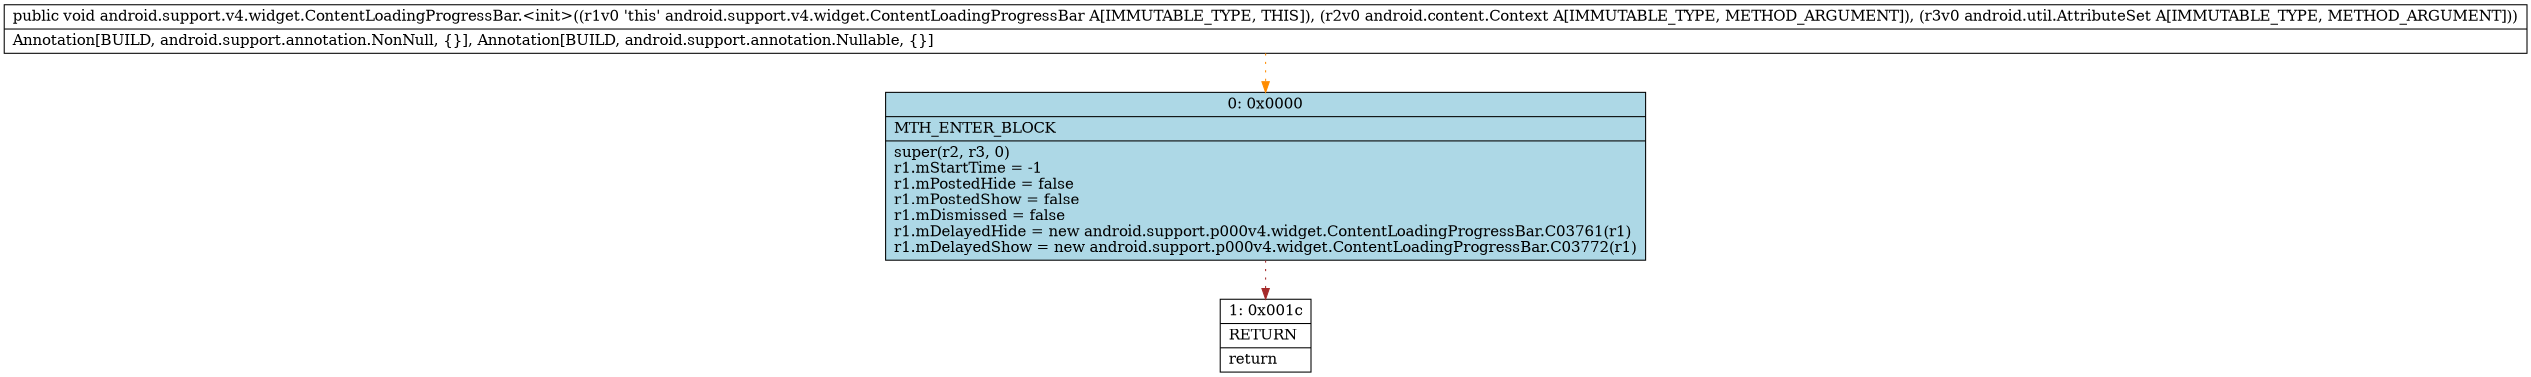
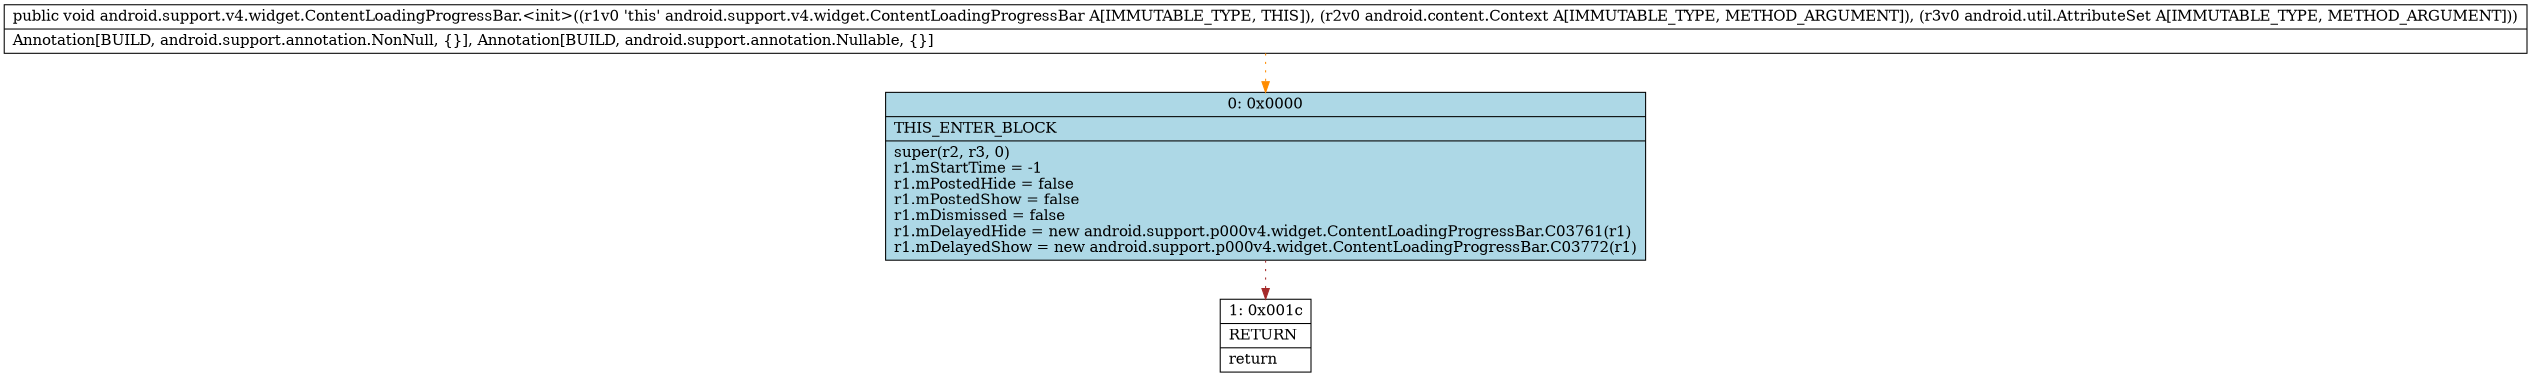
(975, 128) -> (975, 128)
